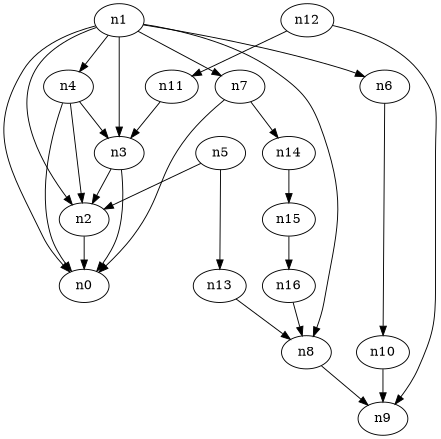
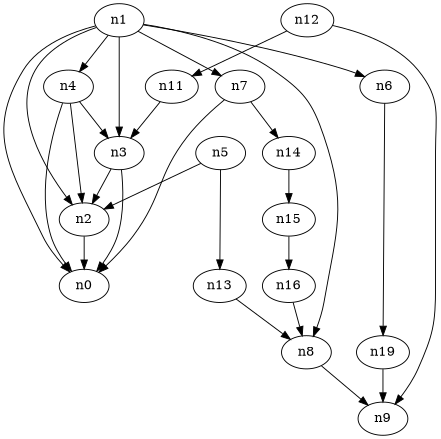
(383, 352) -> (383, 352)
